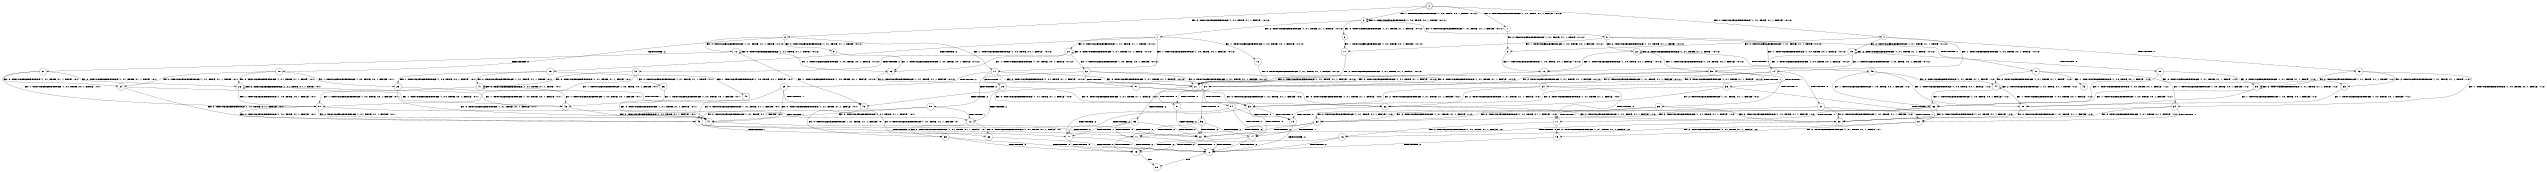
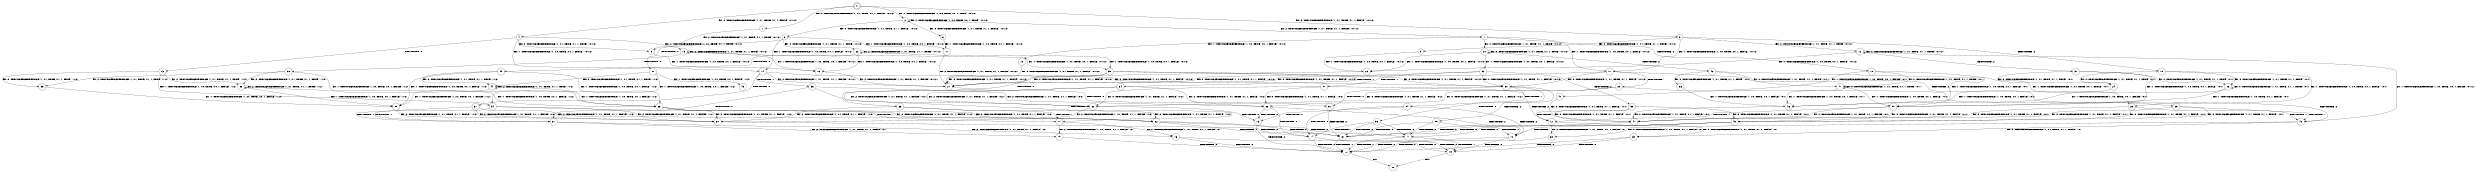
(407, 120) -> (1937, 121)
